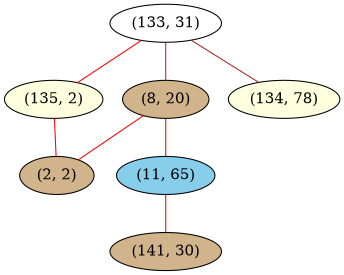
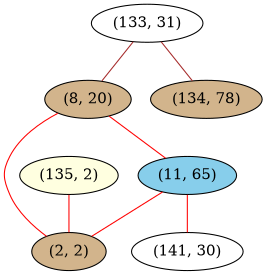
(109, 62) -> none
(284, 99) -> (206, 99)
none -> (127, 214)
(166, 252) -> (187, 252)
